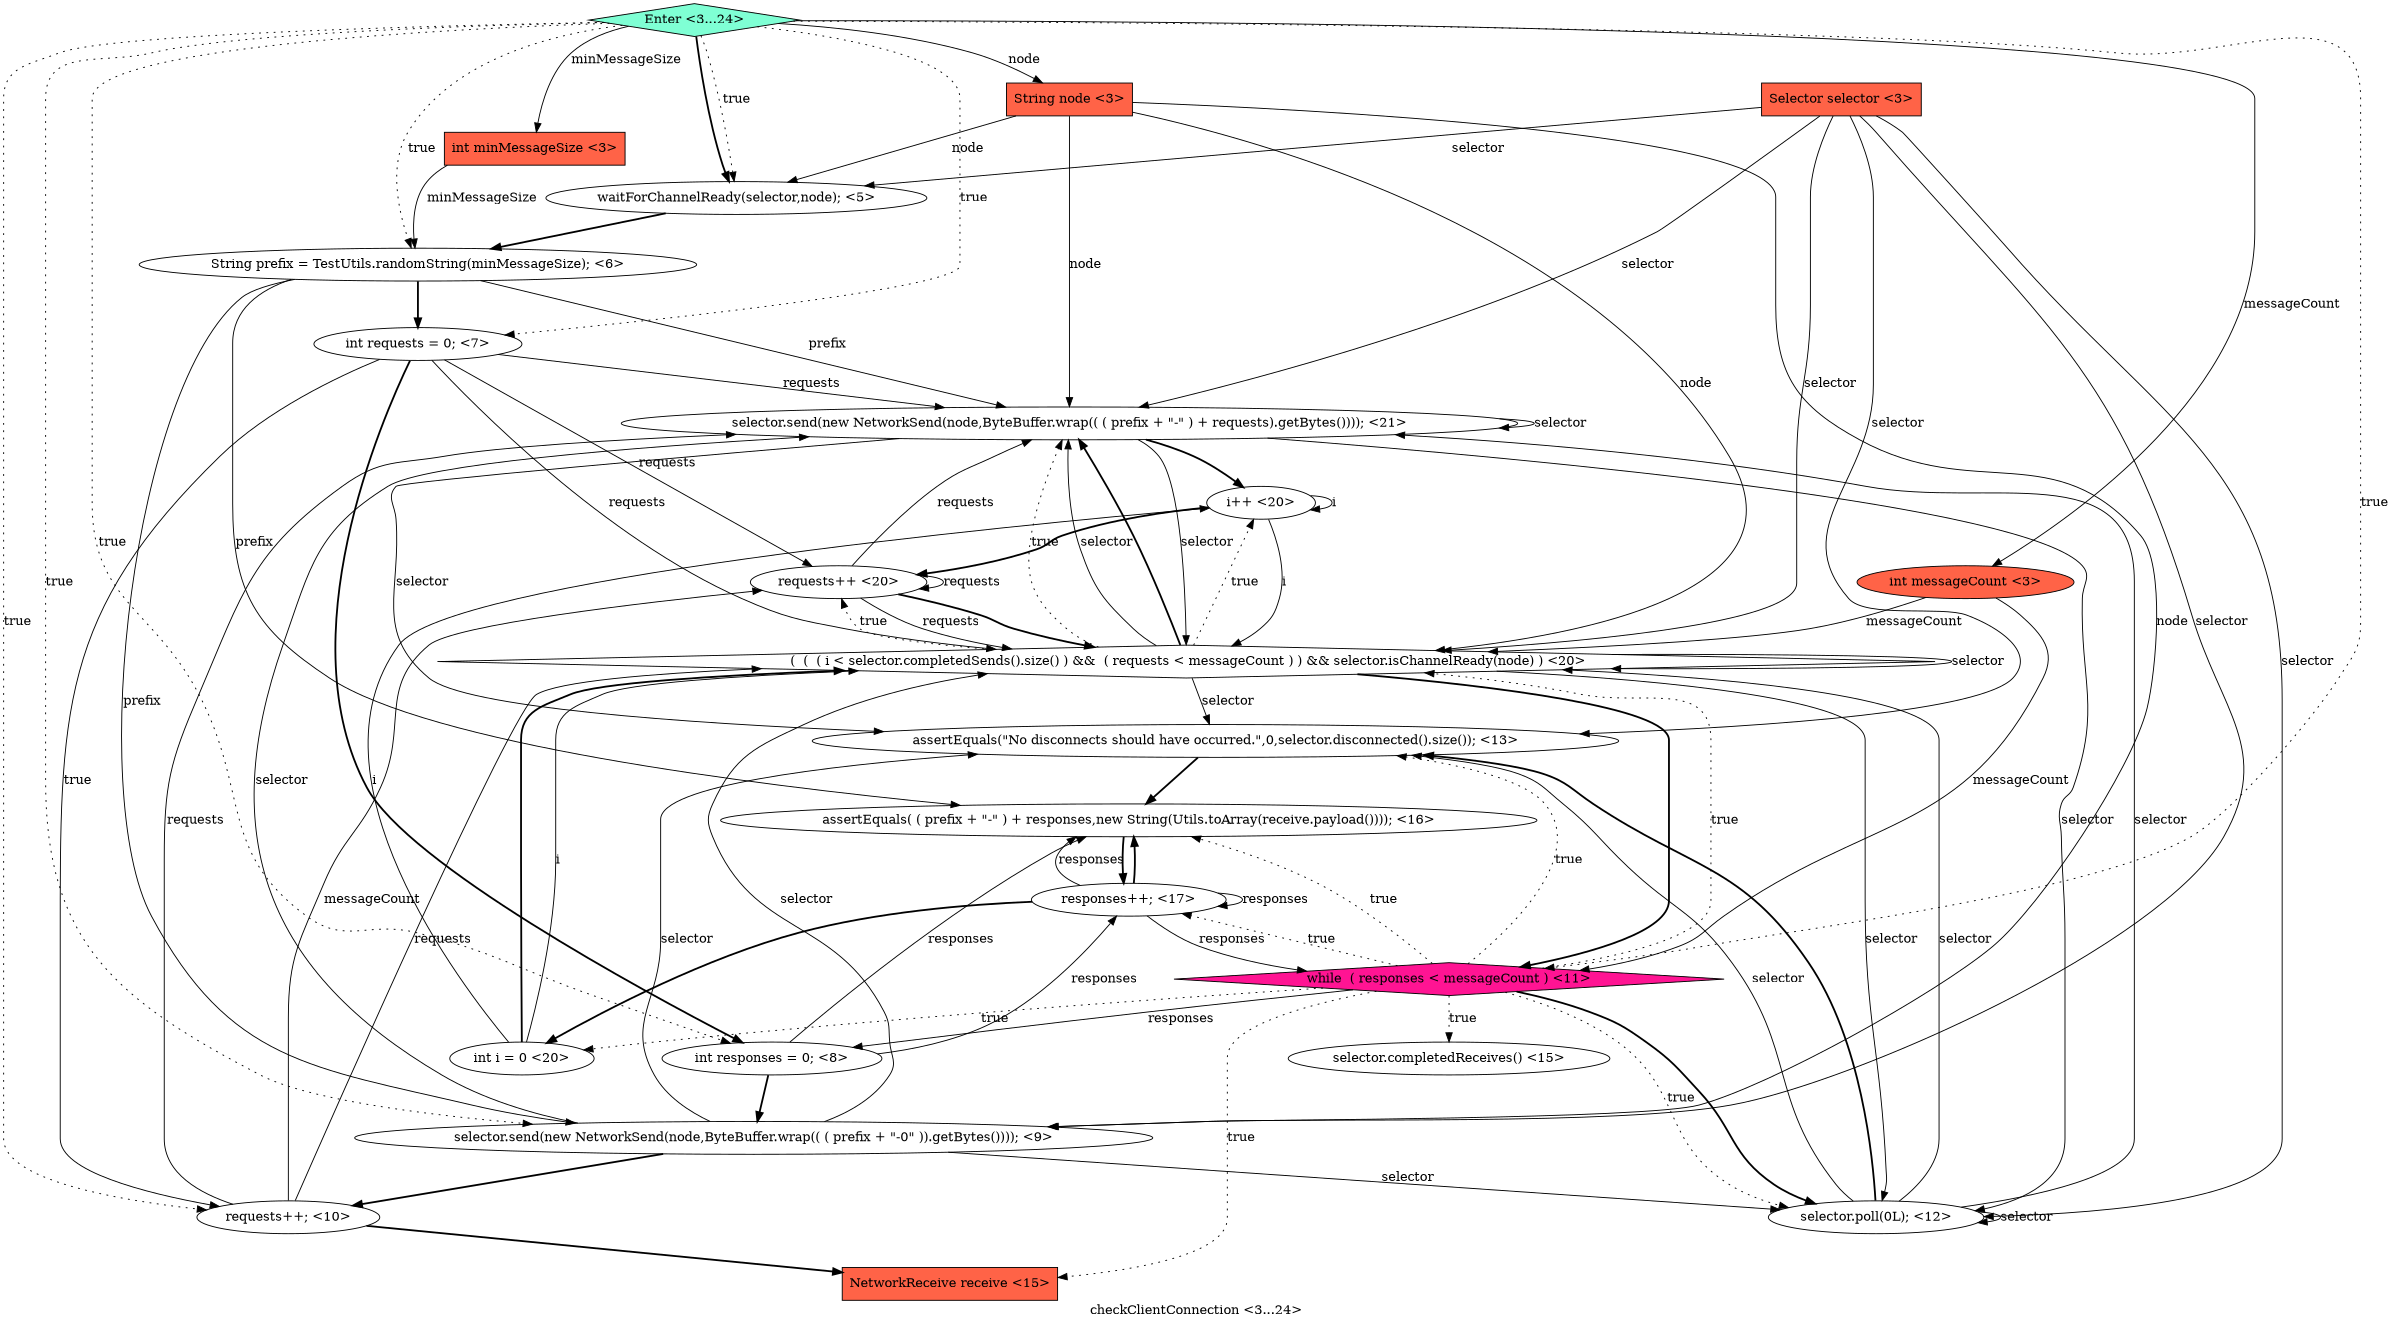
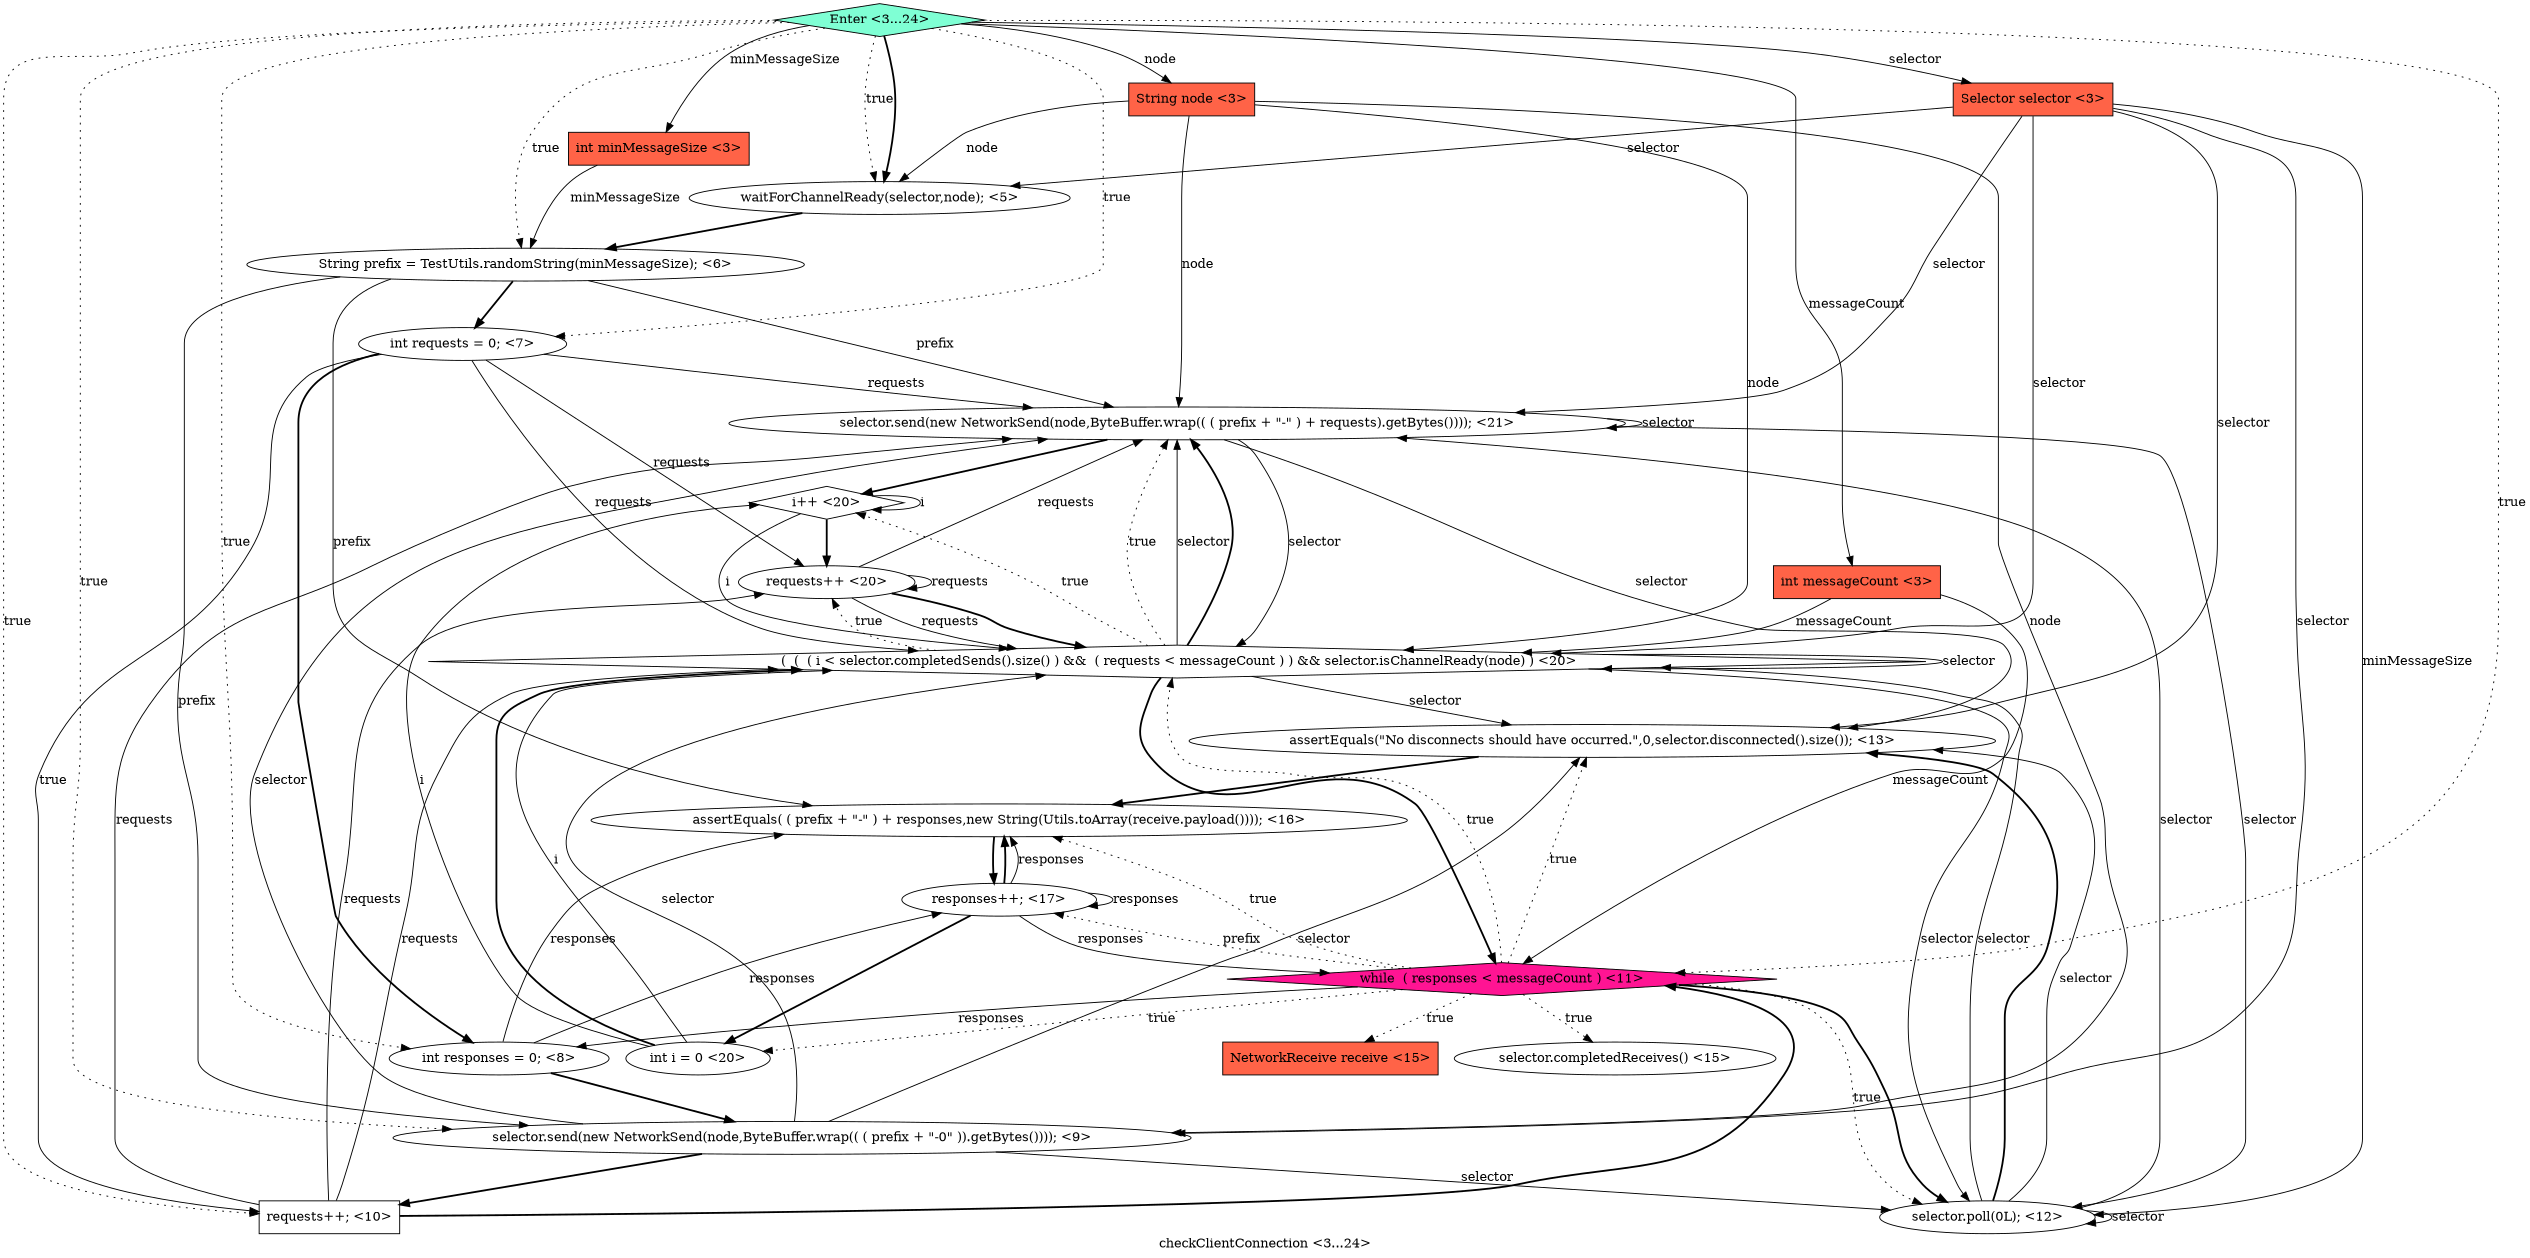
none -> (1468, 34)
(1261, 503) -> (827, 503)
(1966, 582) -> (1857, 582)
(2308, 662) -> (2418, 662)
(372, 900) -> (373, 900)
(1322, 939) -> (1242, 939)
(288, 1217) -> (329, 1217)
(600, 1249) -> (1195, 1204)
